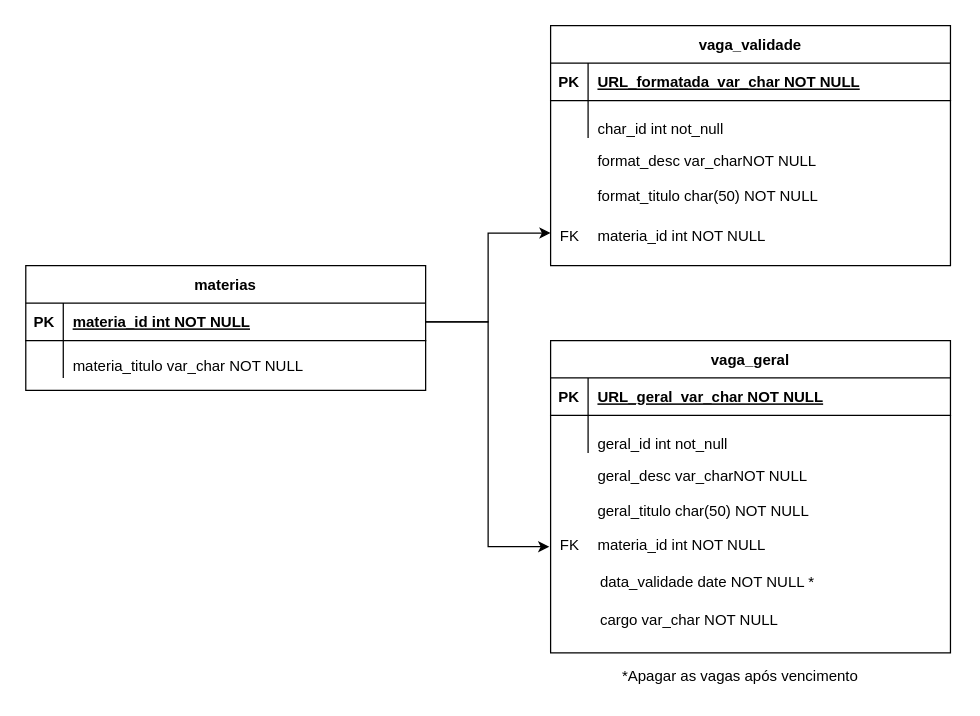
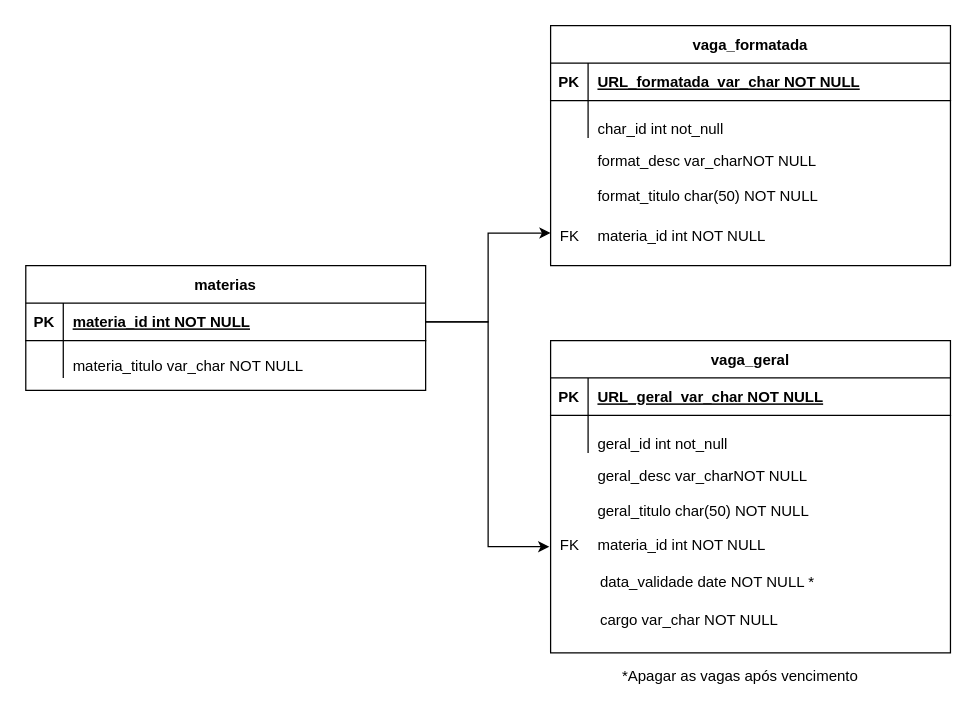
(750, 45) -> (750, 45)
